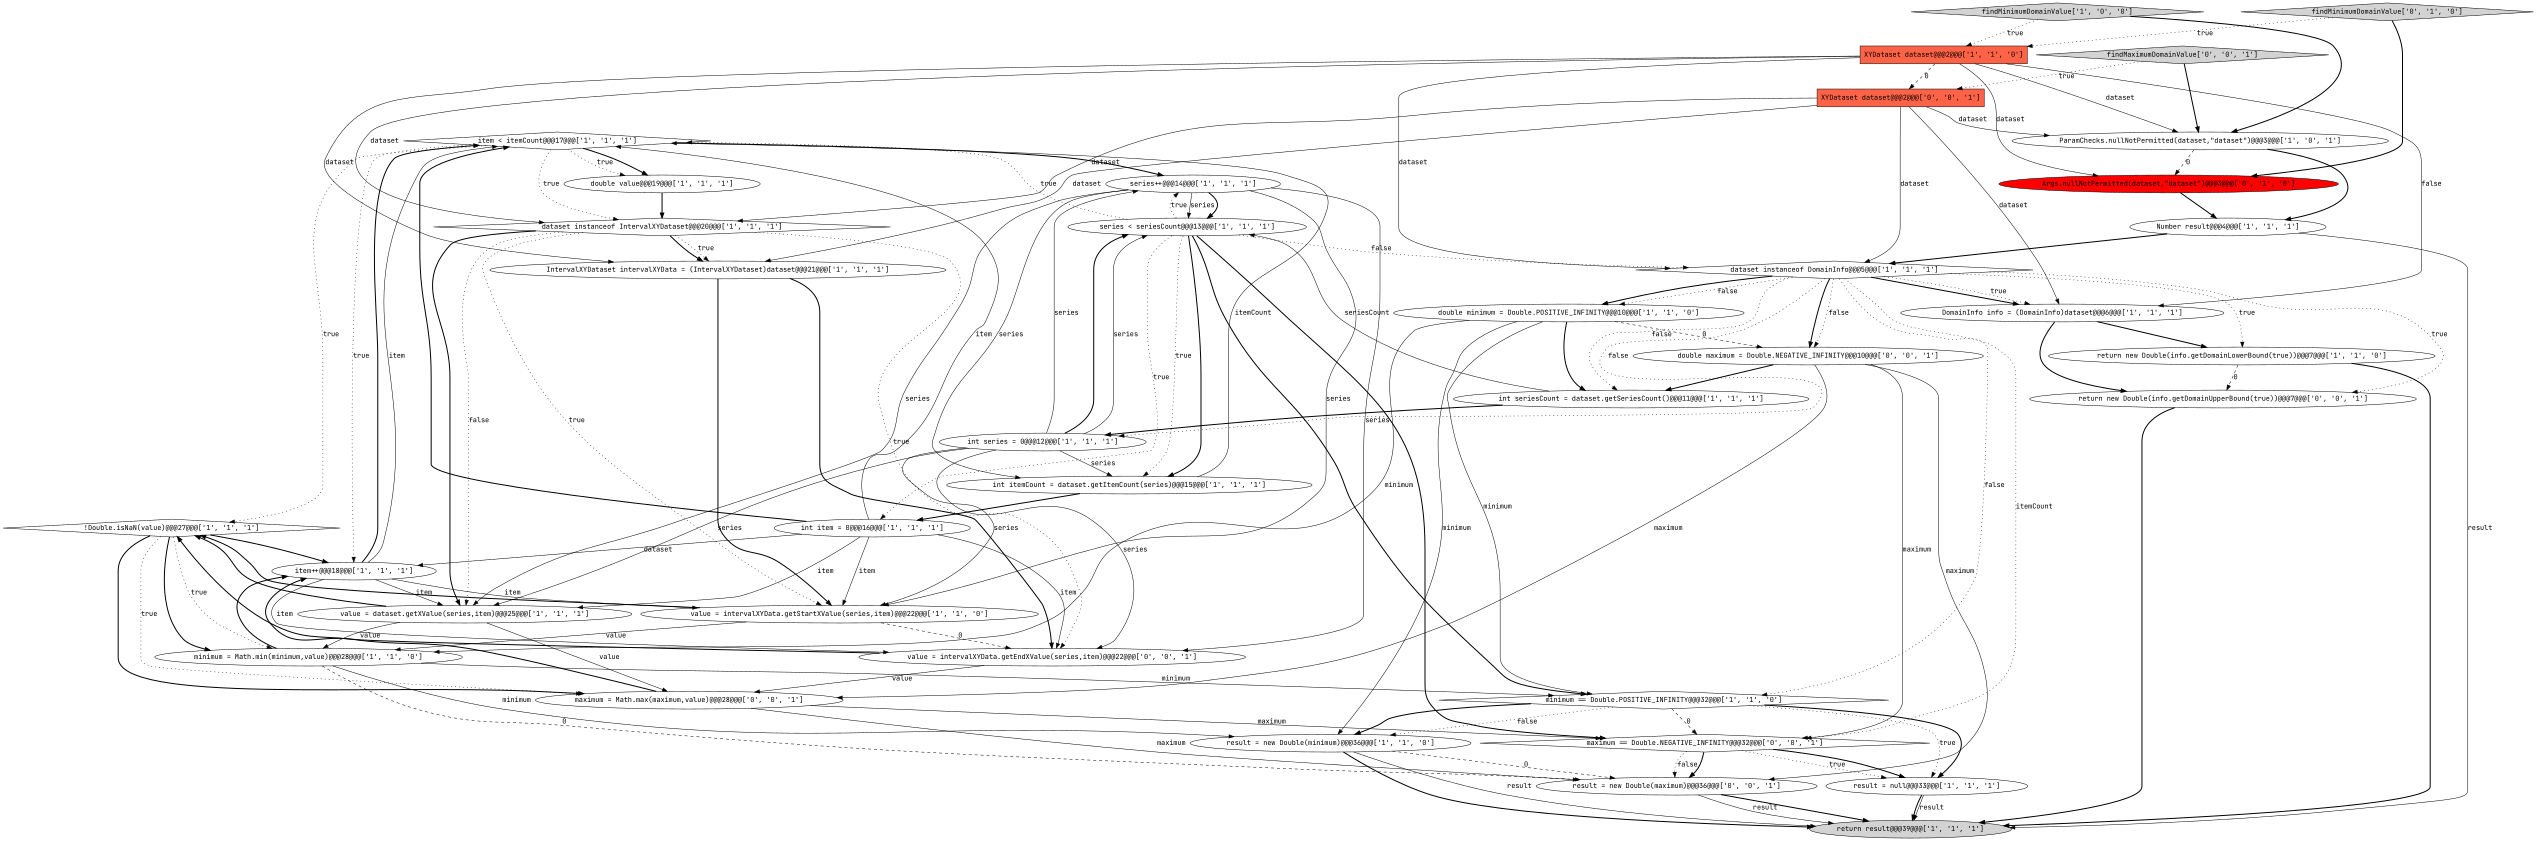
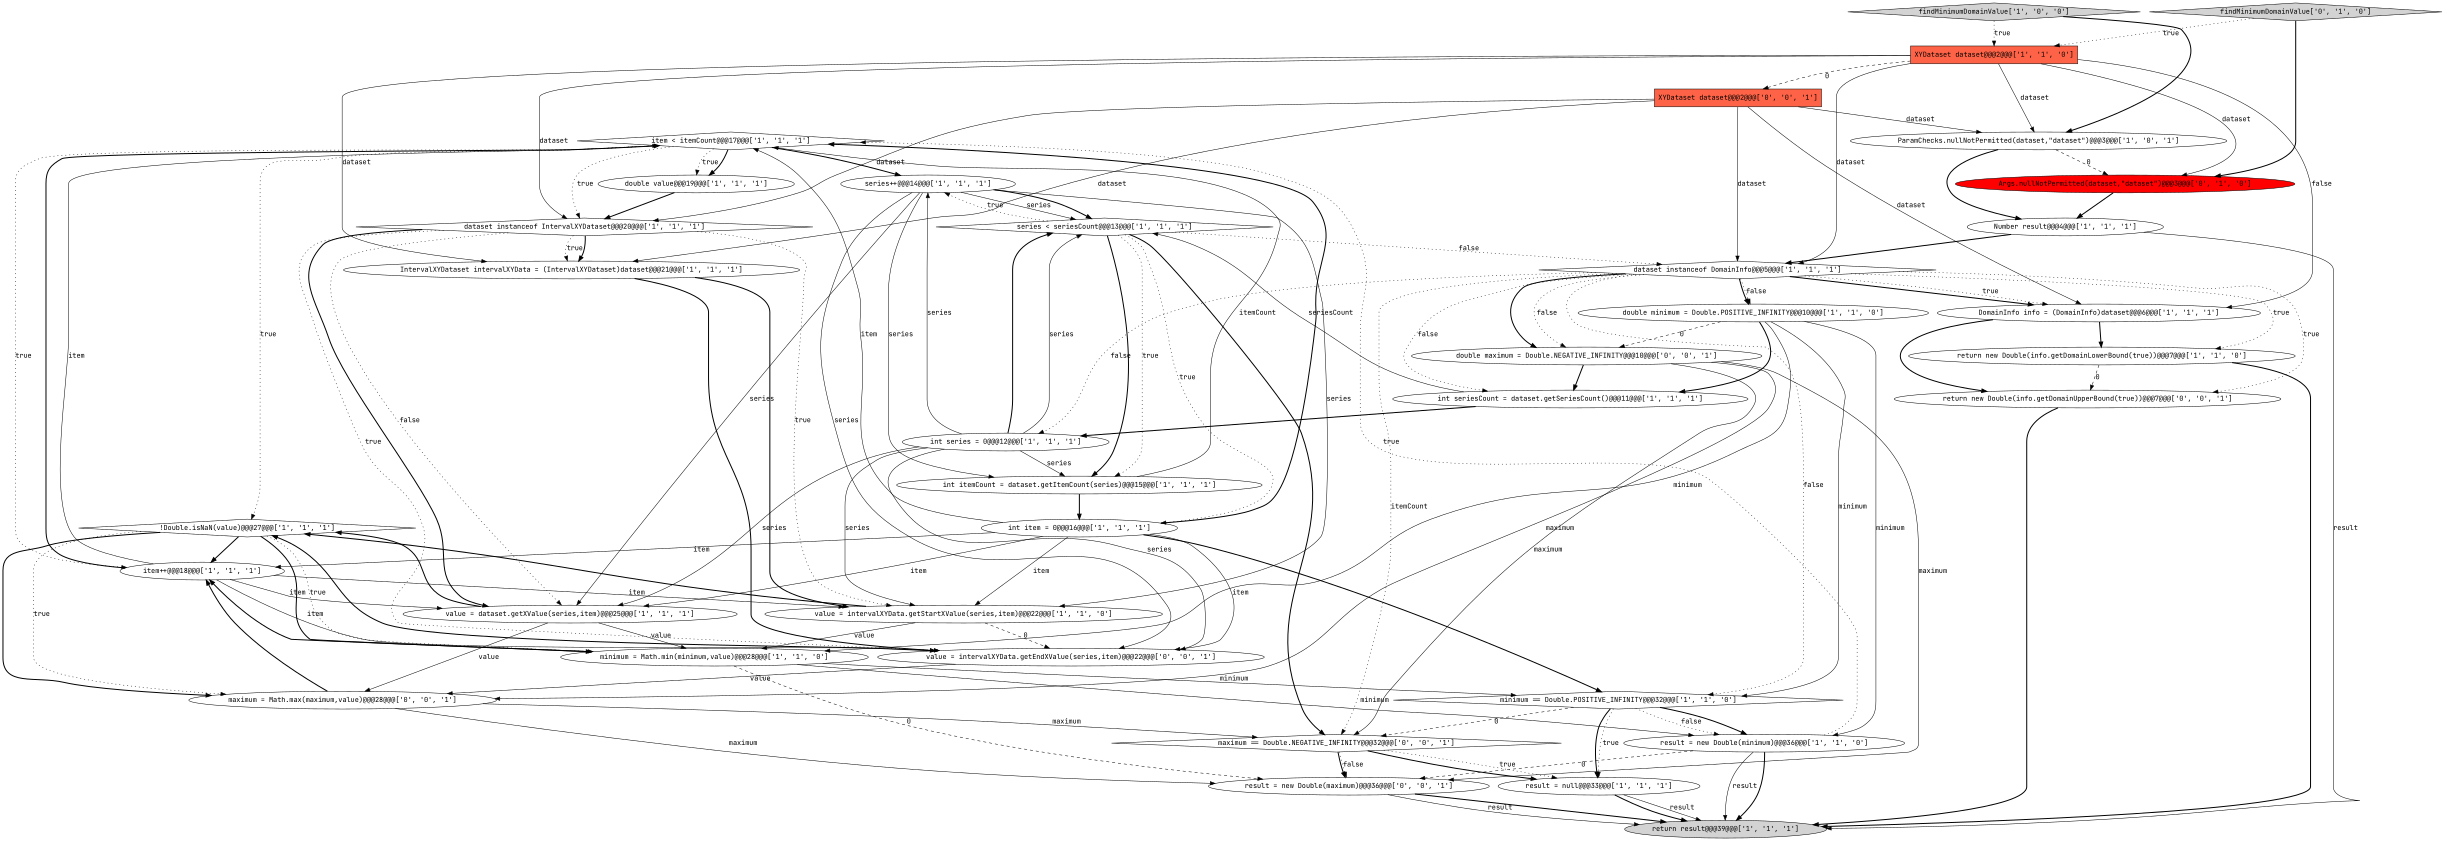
(2182, 55) -> none
(986, 156) -> (1360, 420)
(1187, 227) -> (1105, 227)
(1352, 501) -> (1374, 599)
(658, 550) -> (702, 550)
